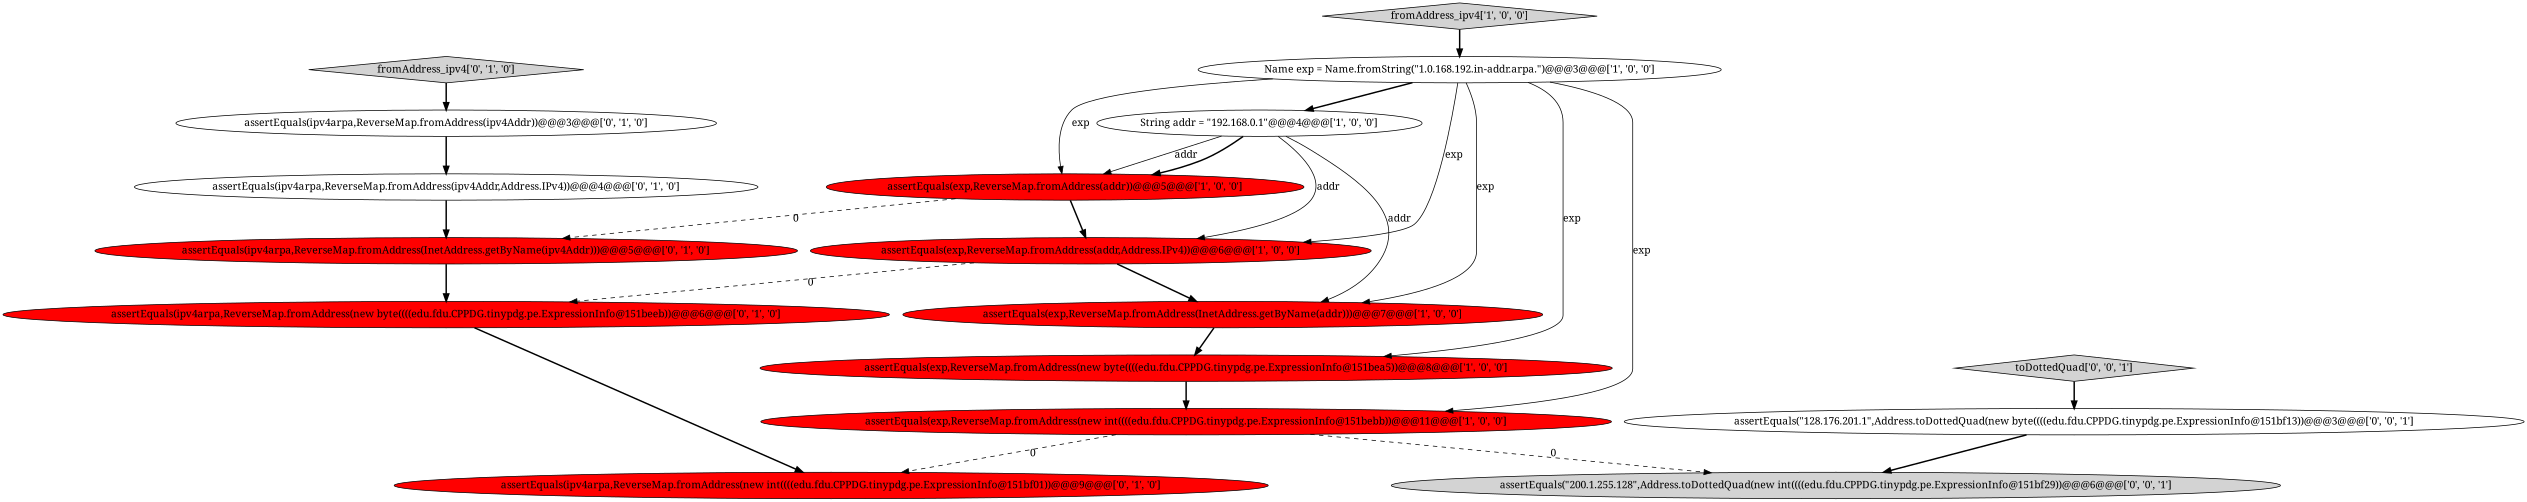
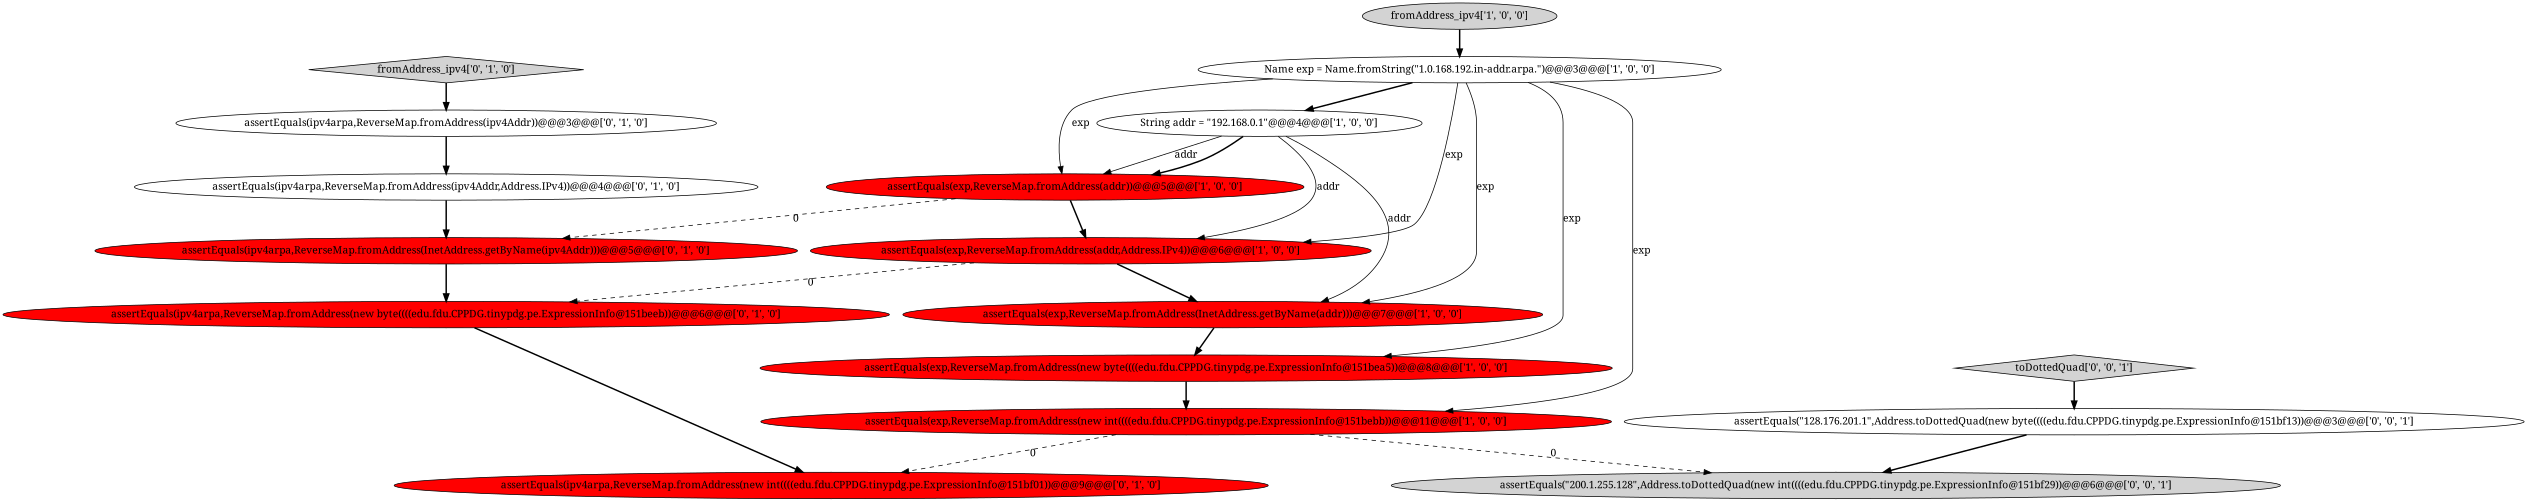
(1460, 16) -> (1460, 16)
